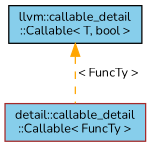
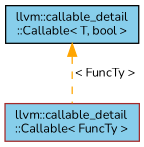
(75, 122) -> (72, 122)
